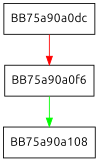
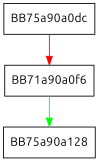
(49, 81) -> (49, 81)
(49, 142) -> (49, 142)
